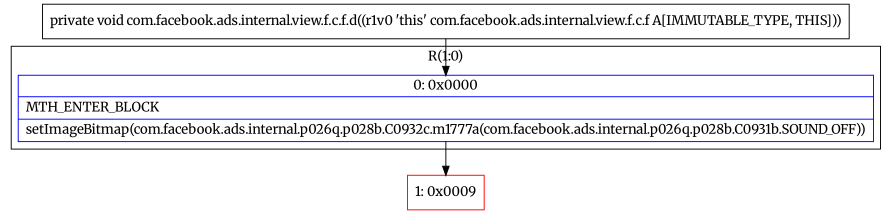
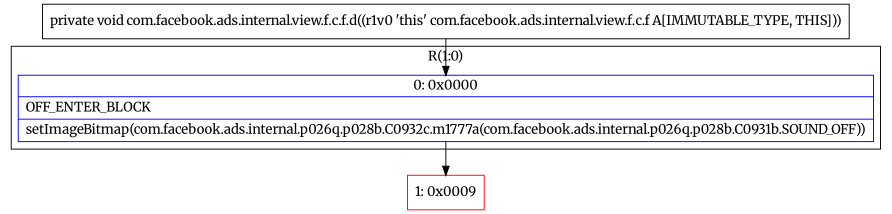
(93, 107) -> (88, 107)
